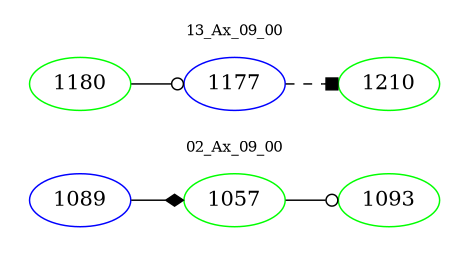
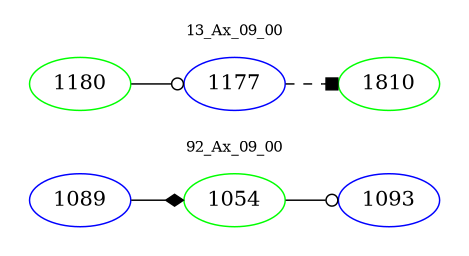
(389, 84) -> (389, 84)
(235, 148) -> (235, 148)
(235, 200) -> (235, 200)
(389, 200) -> (389, 200)
